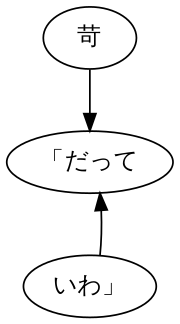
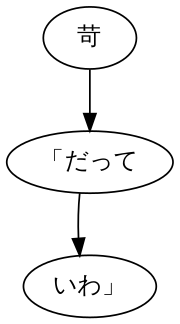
(101, 233) -> (78, 216)
